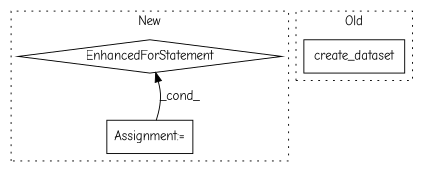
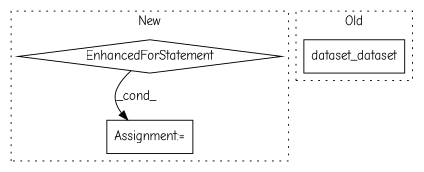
(354, 56) -> (354, 56)
(160, 101) -> (116, 90)
